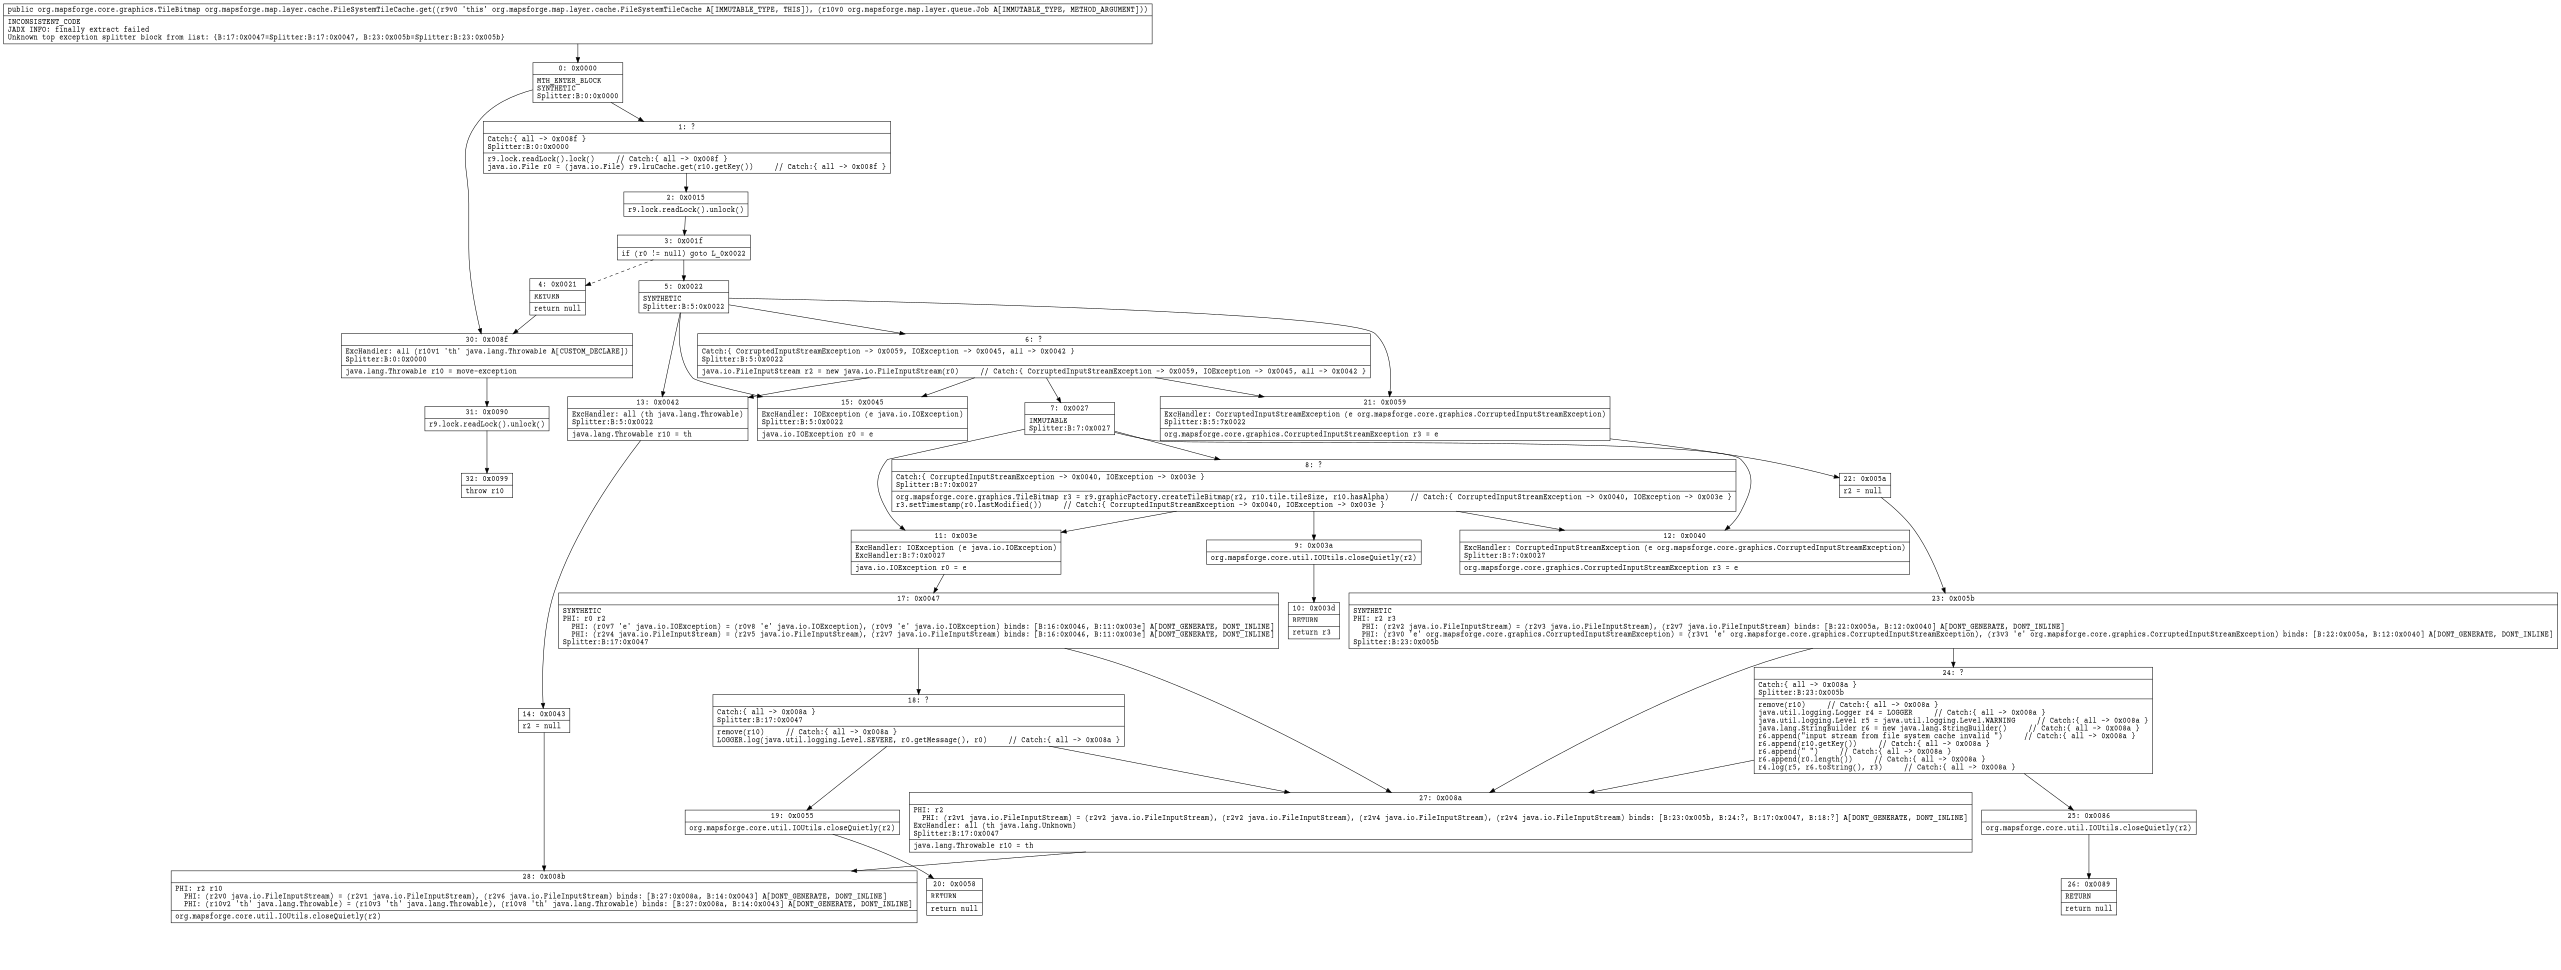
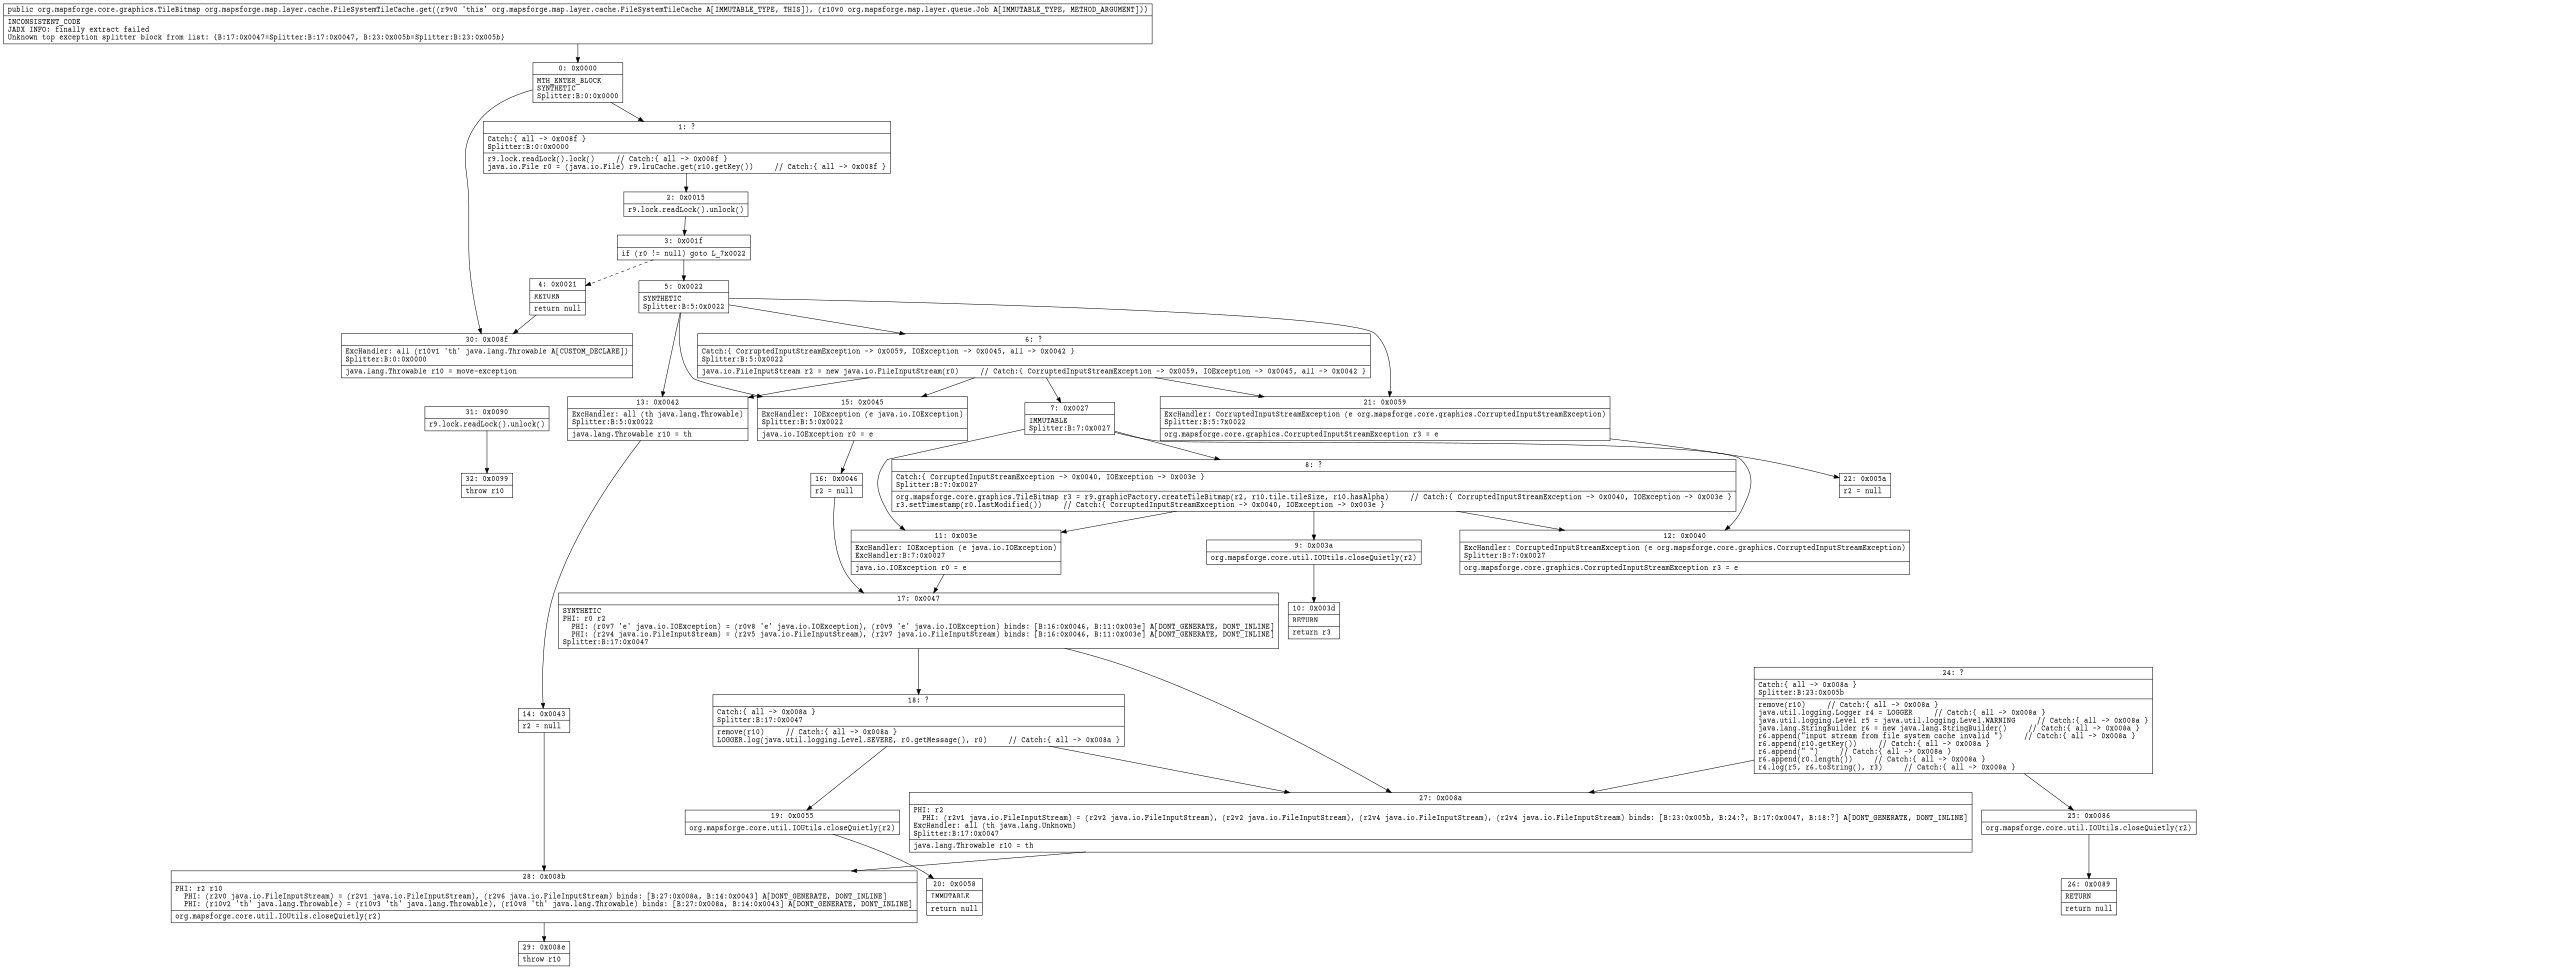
(684, 253) -> (684, 253)
(487, 390) -> none
none -> (837, 485)
(1953, 621) -> none
(944, 896) -> (950, 896)
none -> (544, 954)
